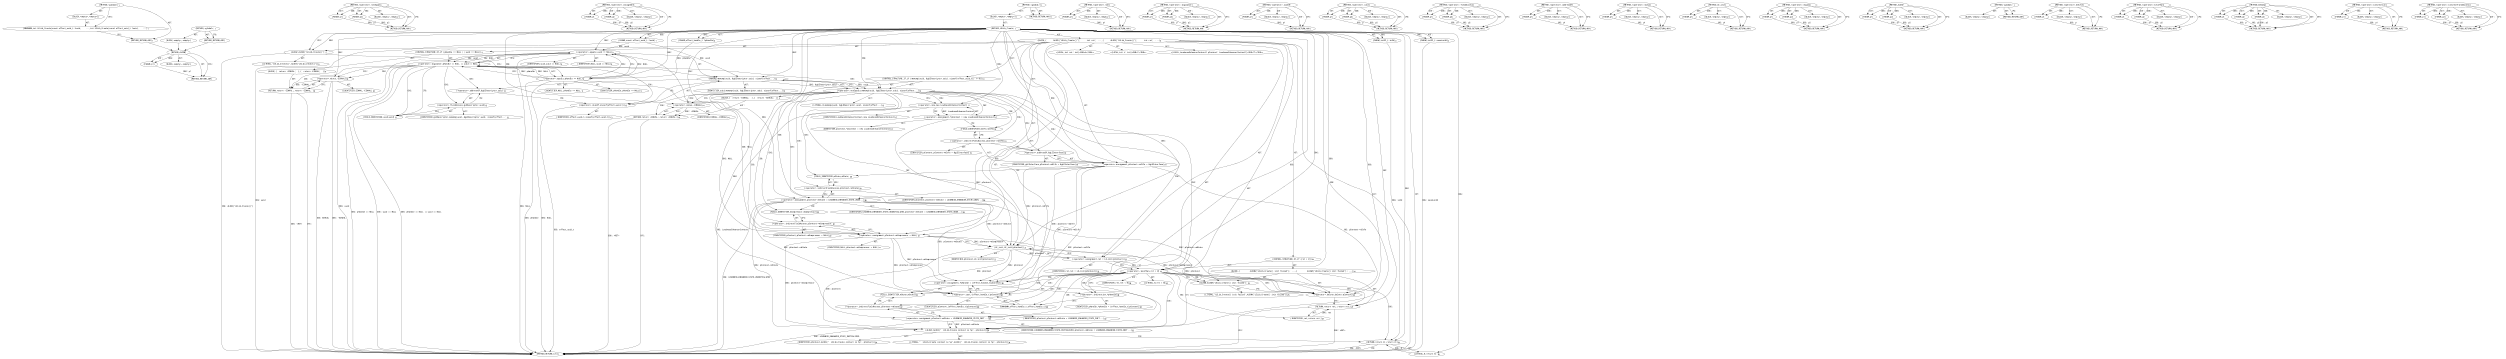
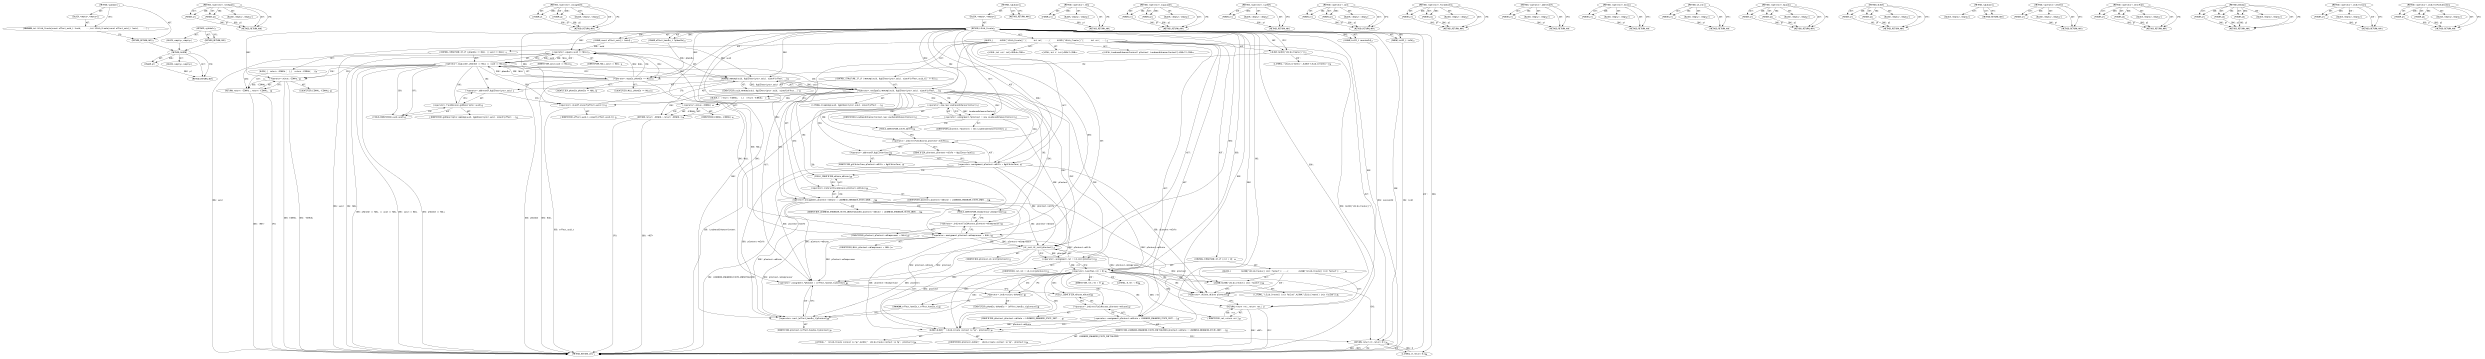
(974, 136) -> (1016, 90)
(1000, 301) -> none
